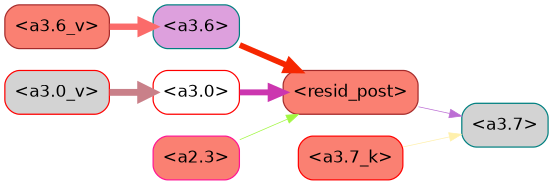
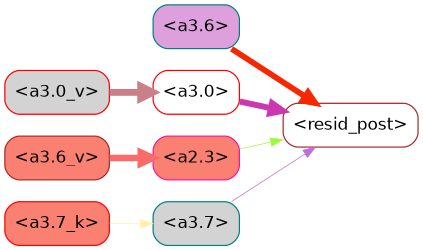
(125, 27) -> (125, 158)
(351, 92) -> (351, 125)
(434, 110) -> (268, 178)
